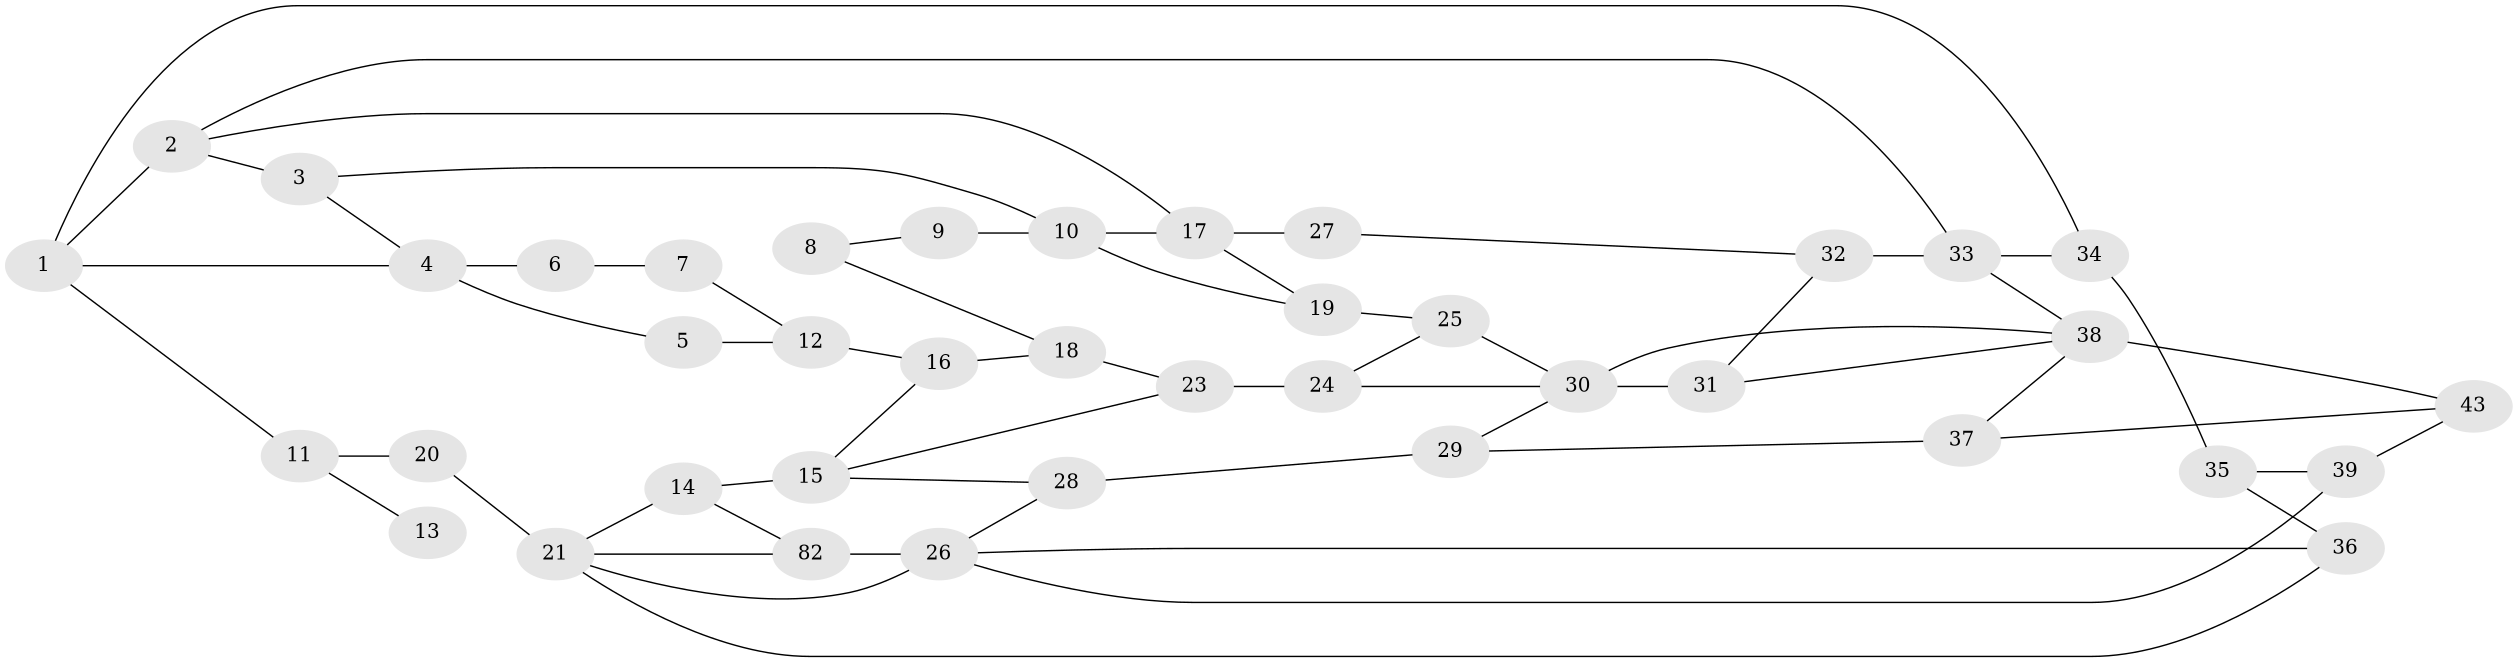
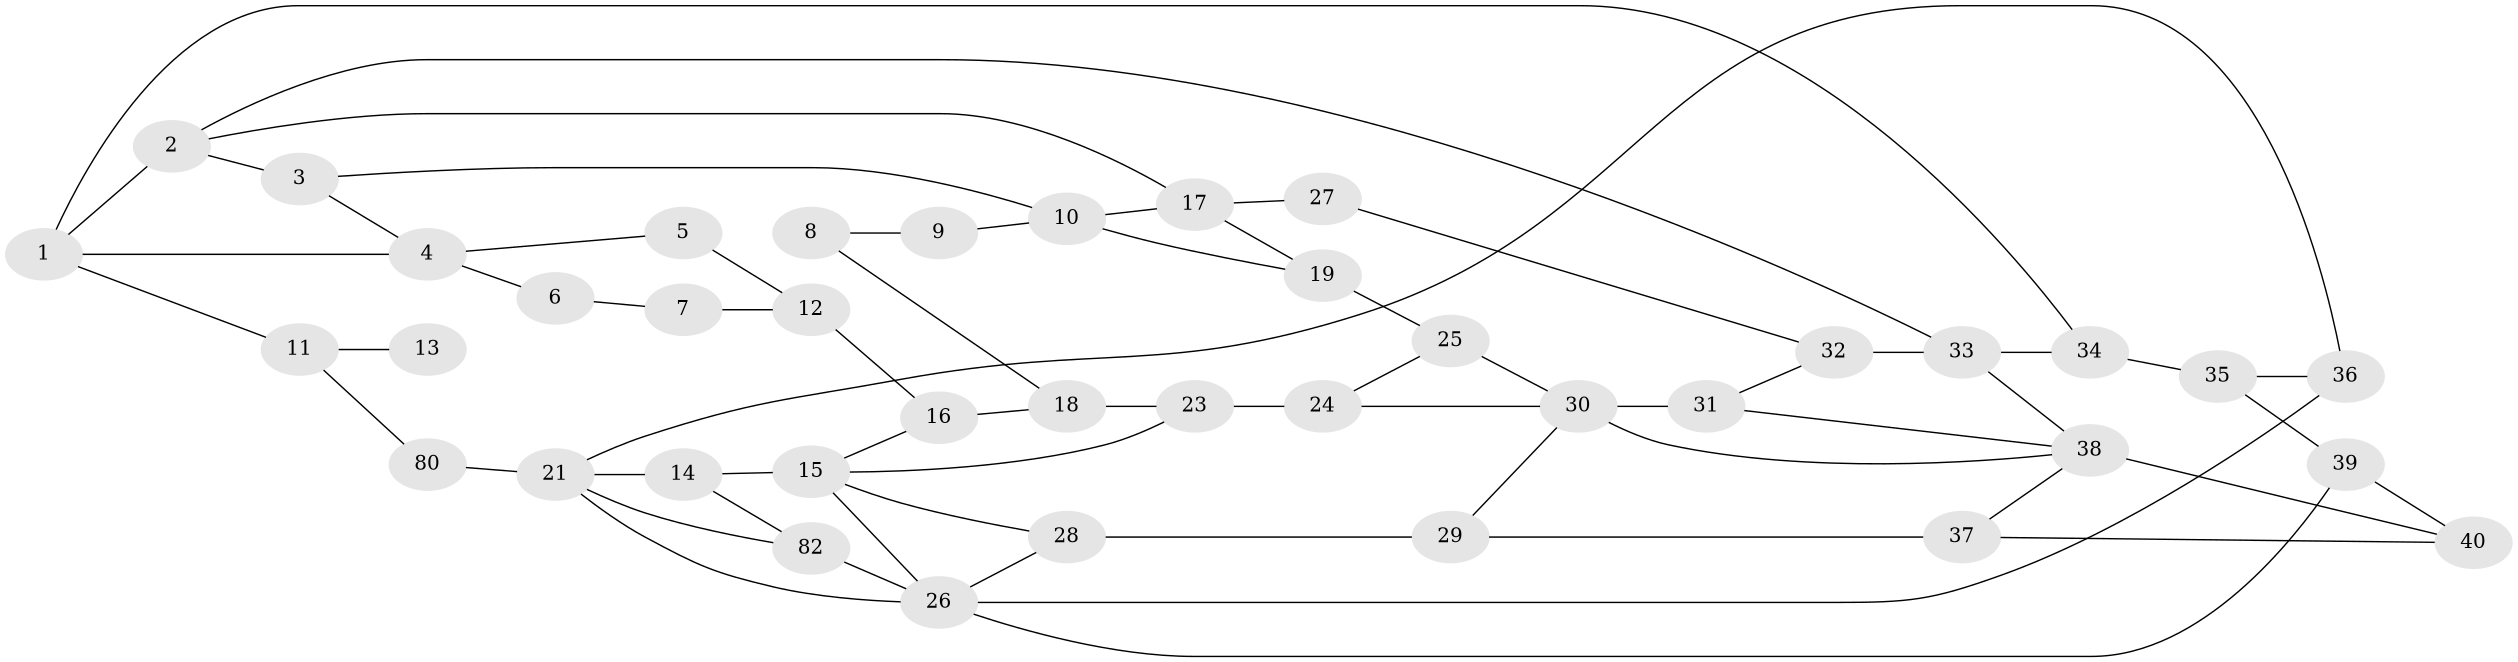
(2474, 406) -> (2474, 543)
(428, 456) -> (428, 465)
none -> (875, 537)
